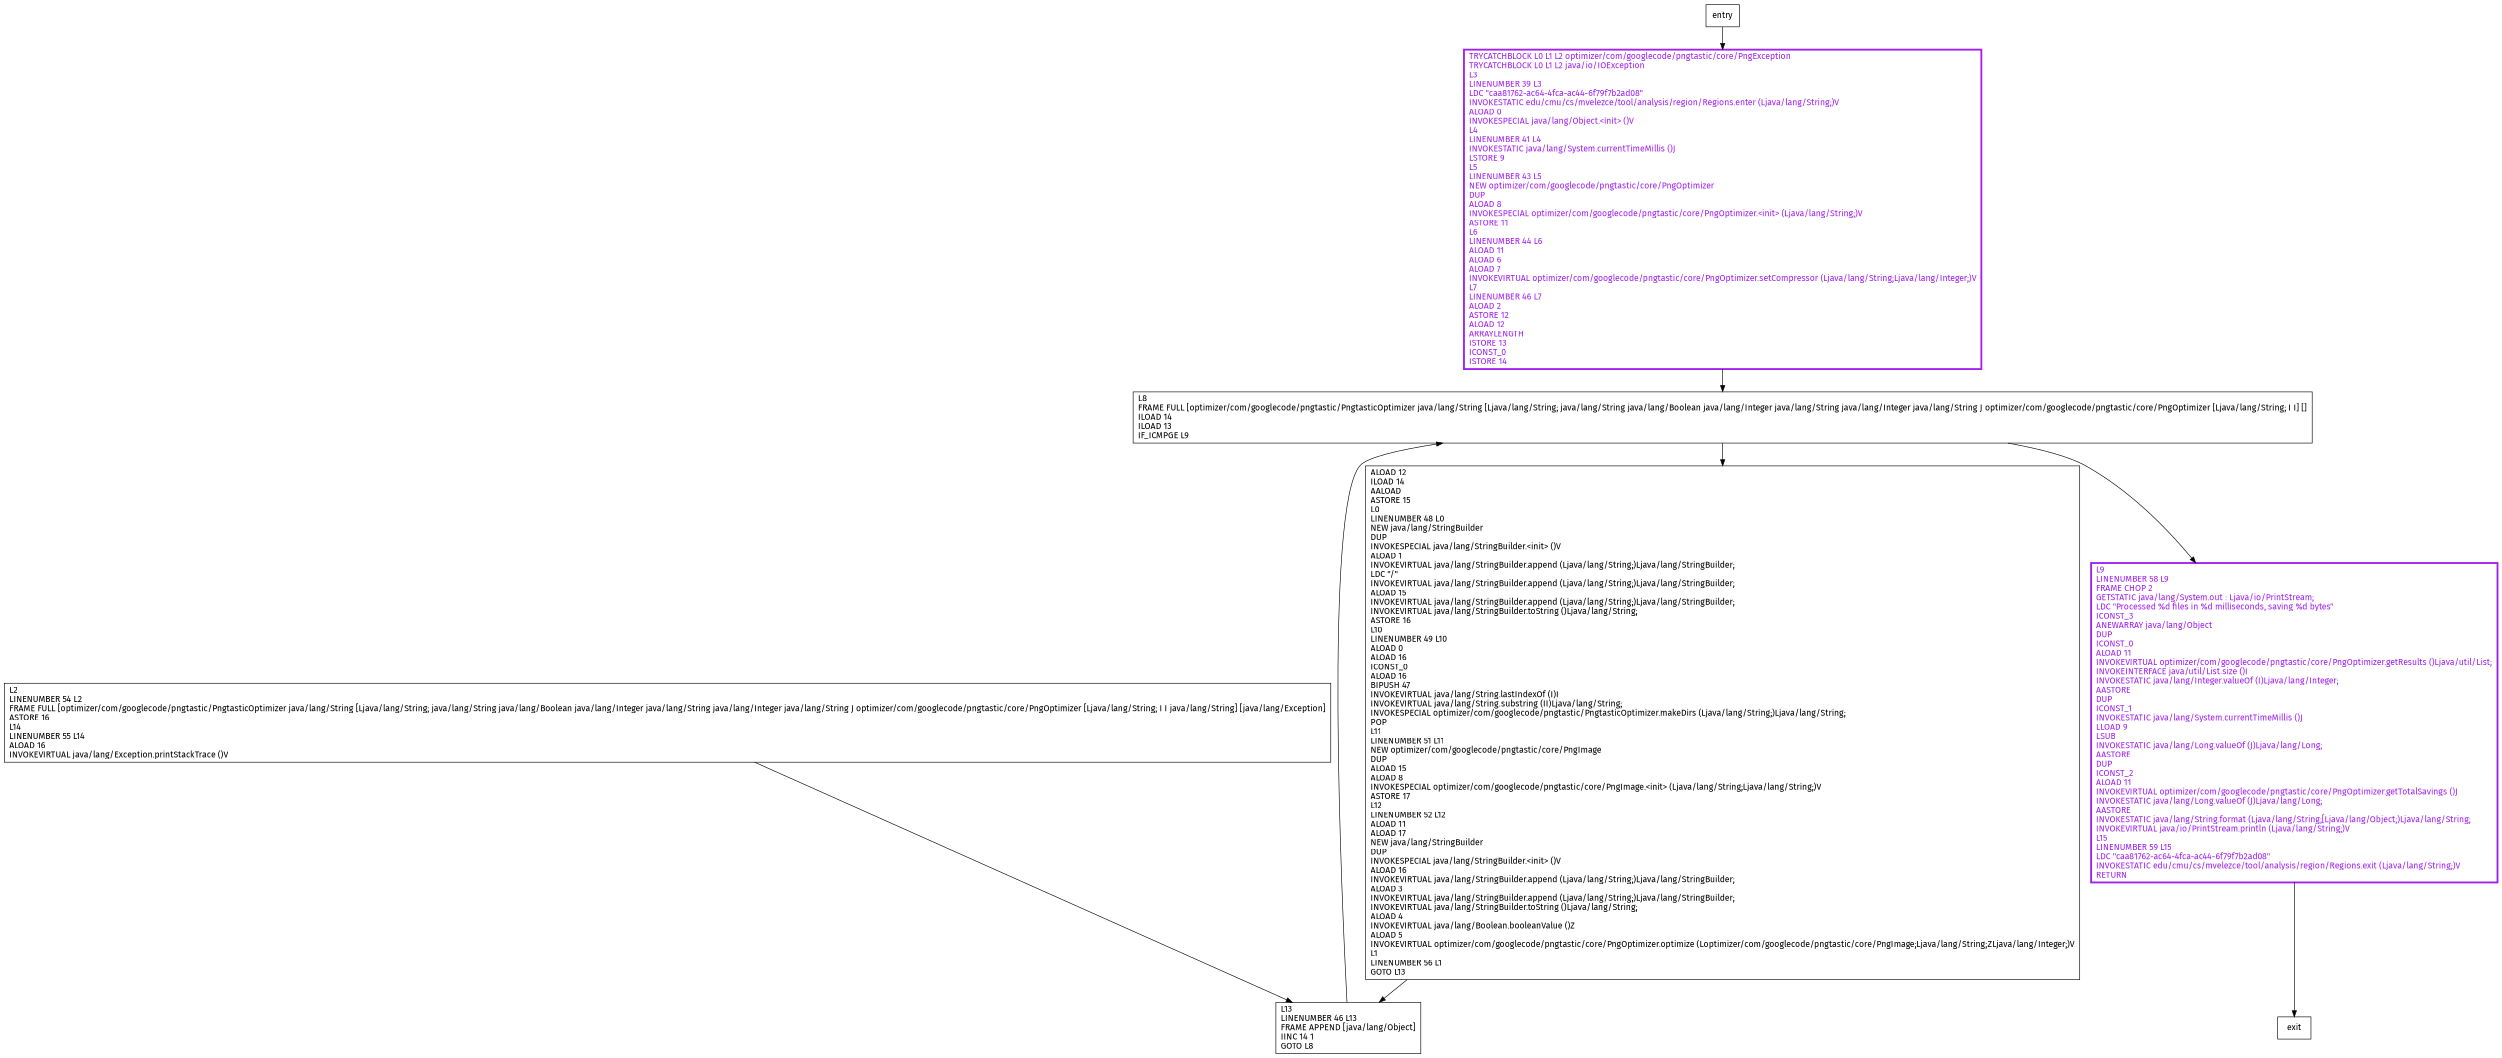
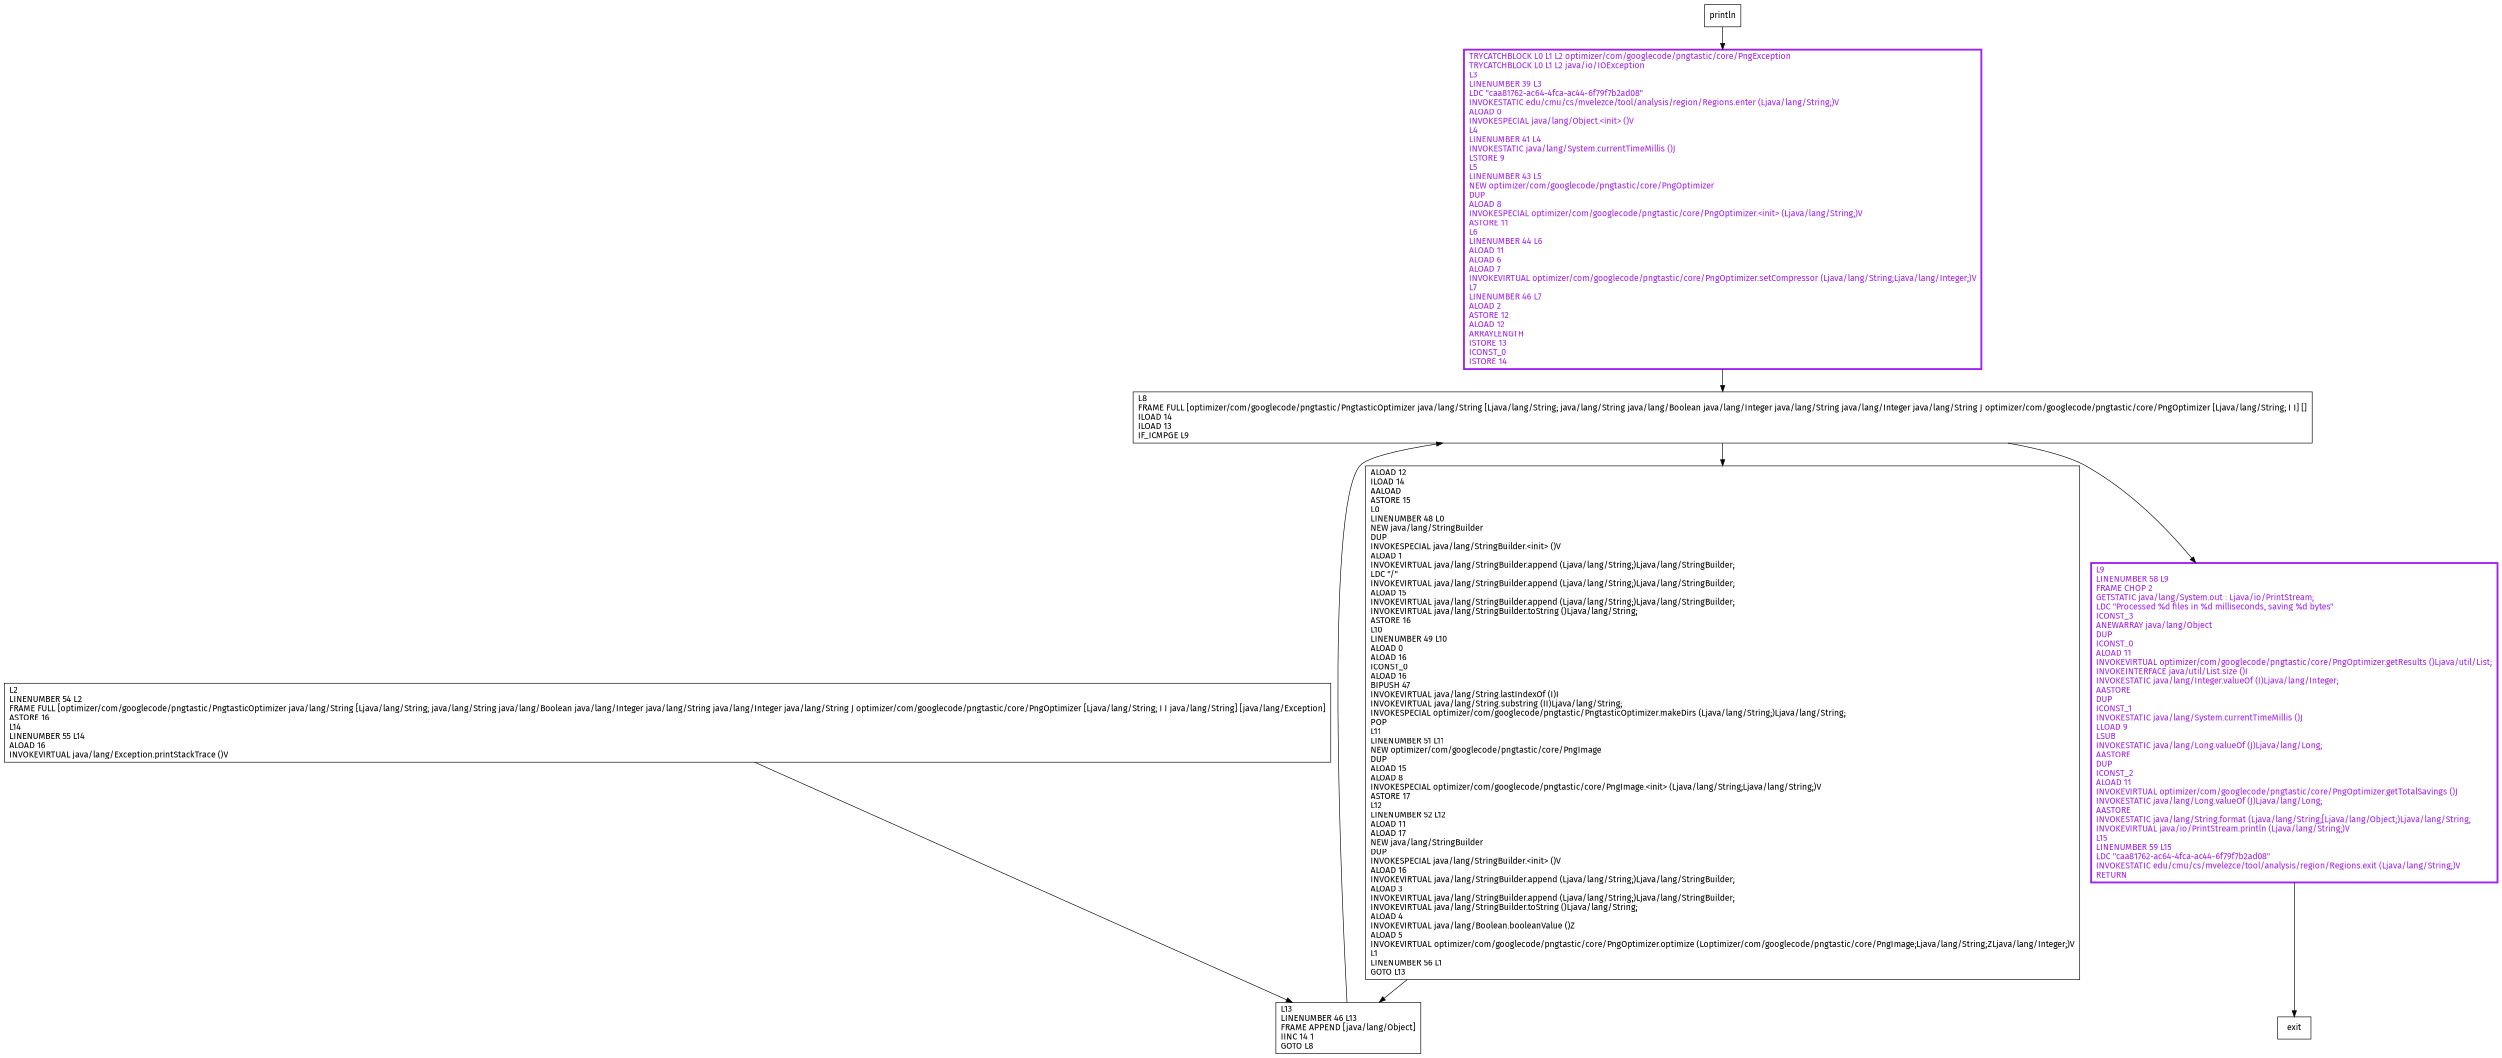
(1723, 16) -> (1723, 16)
